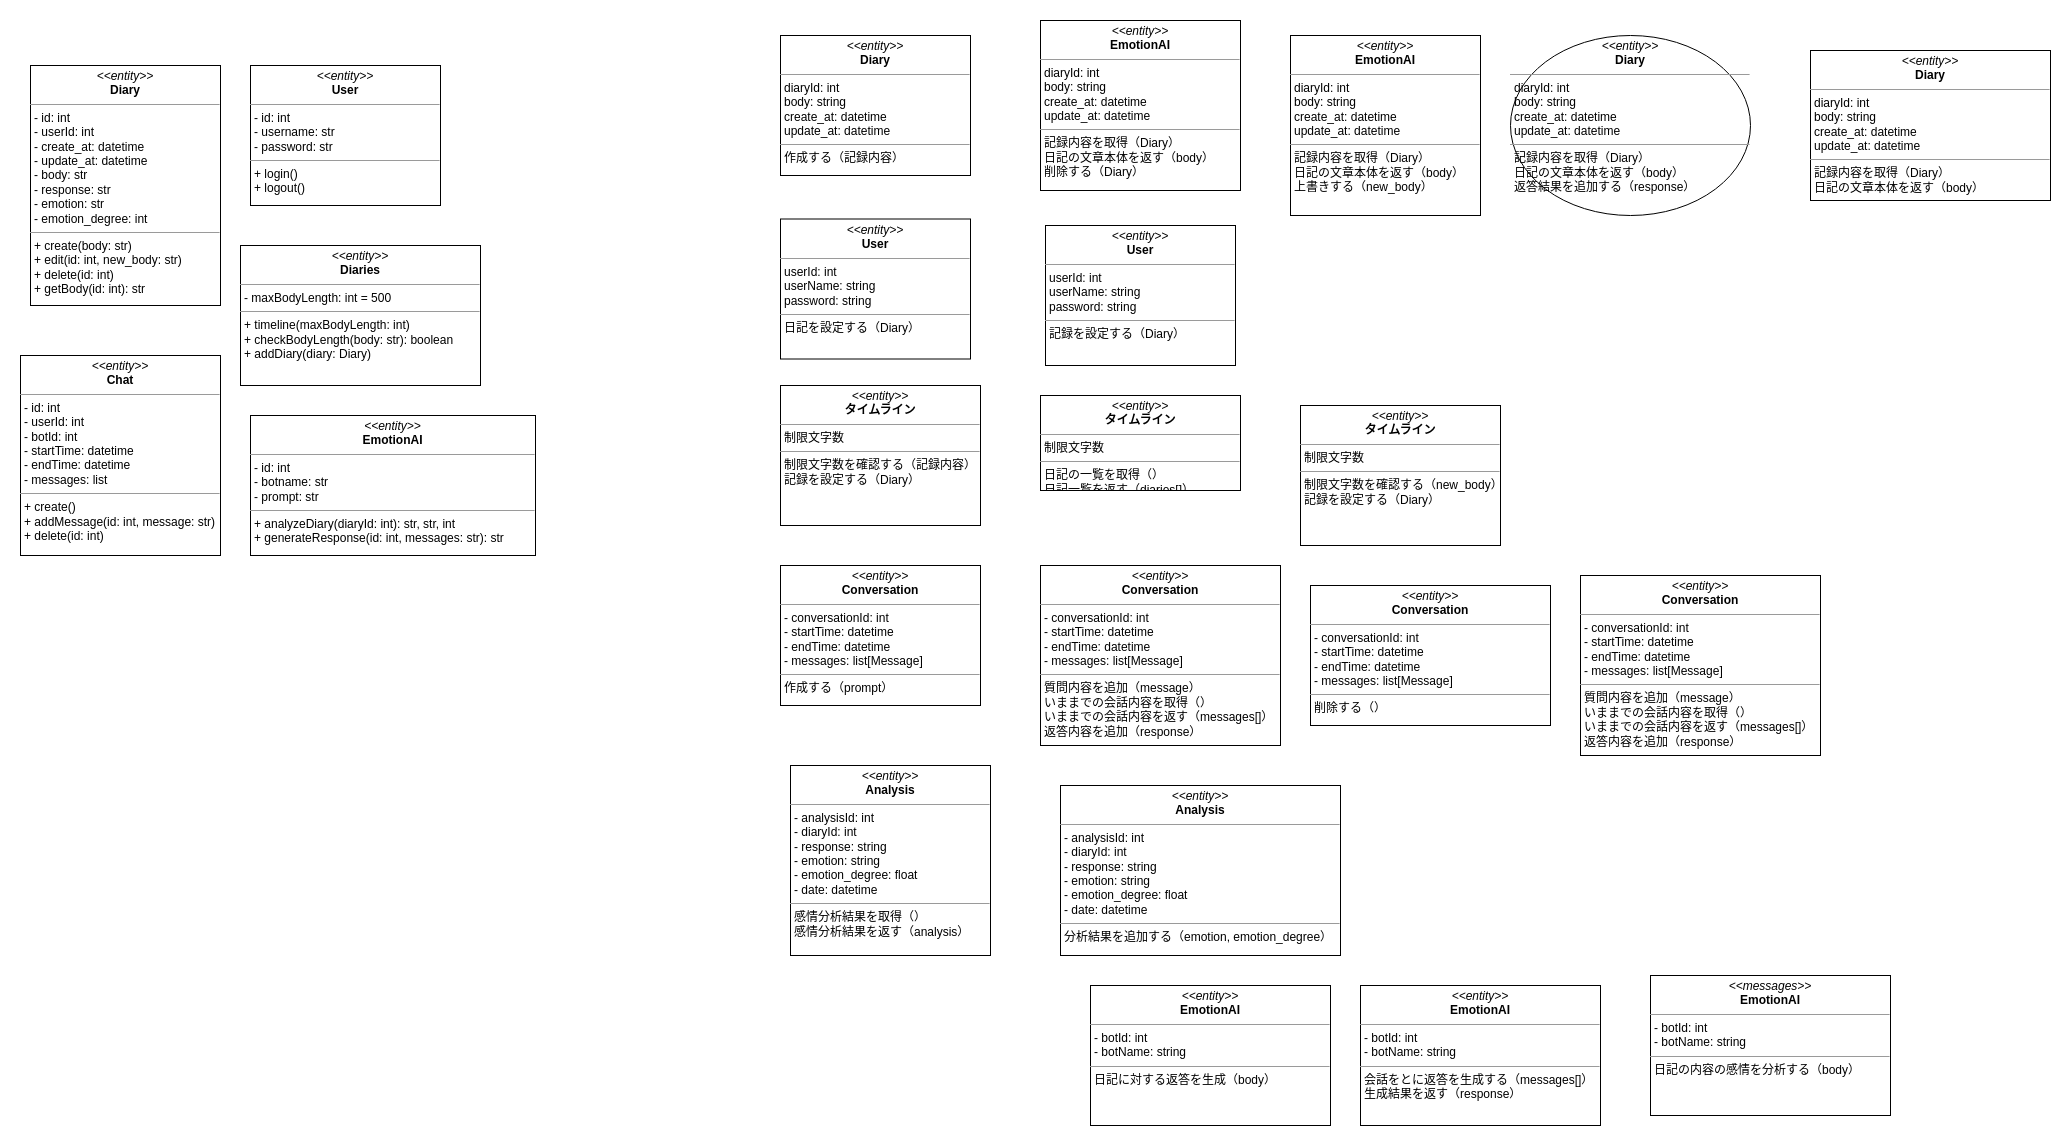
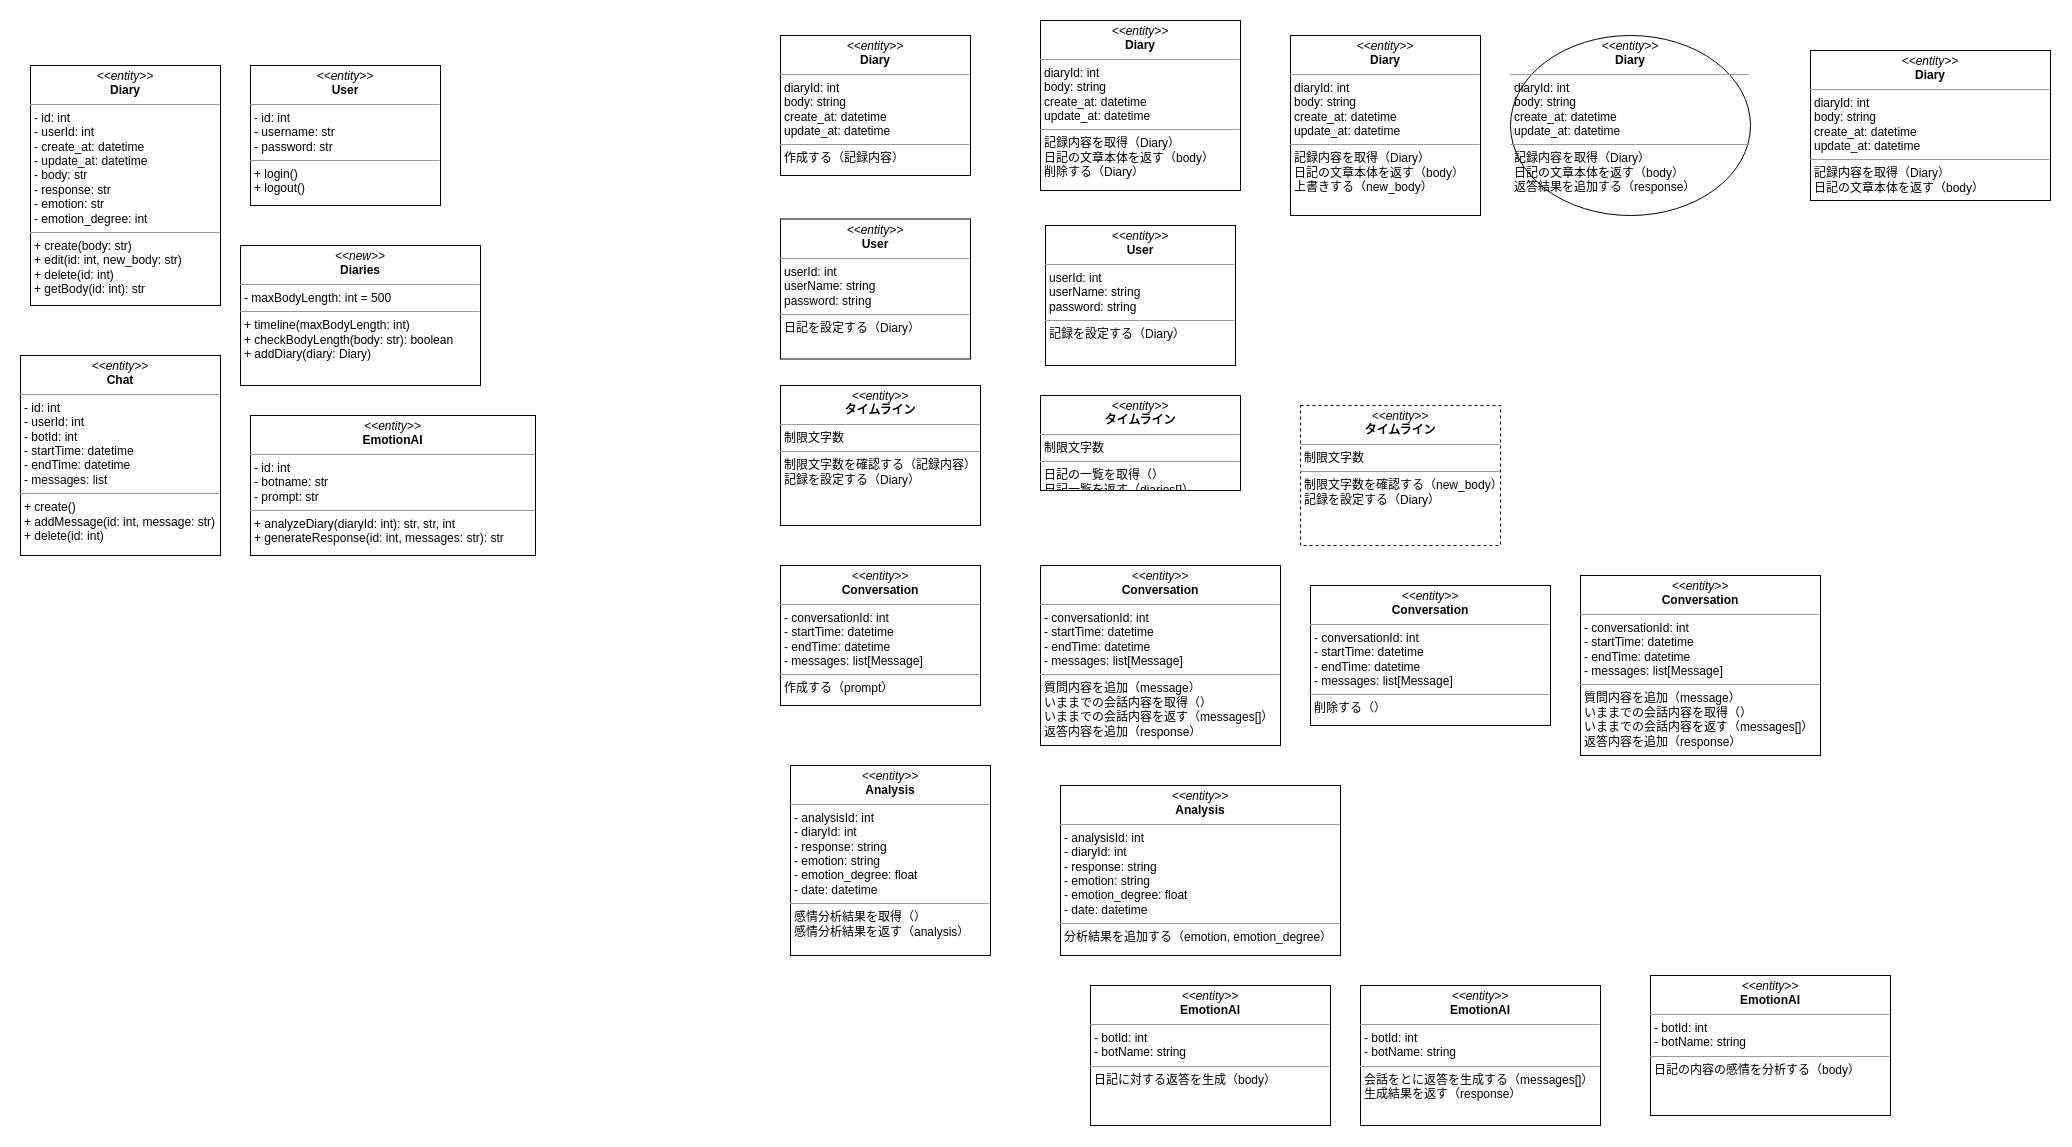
(1126, 85) -> (1126, 85)
(1376, 100) -> (1376, 100)
(355, 289) -> (355, 289)
(1401, 476) -> (1401, 476)
(1754, 1012) -> (1754, 1012)
